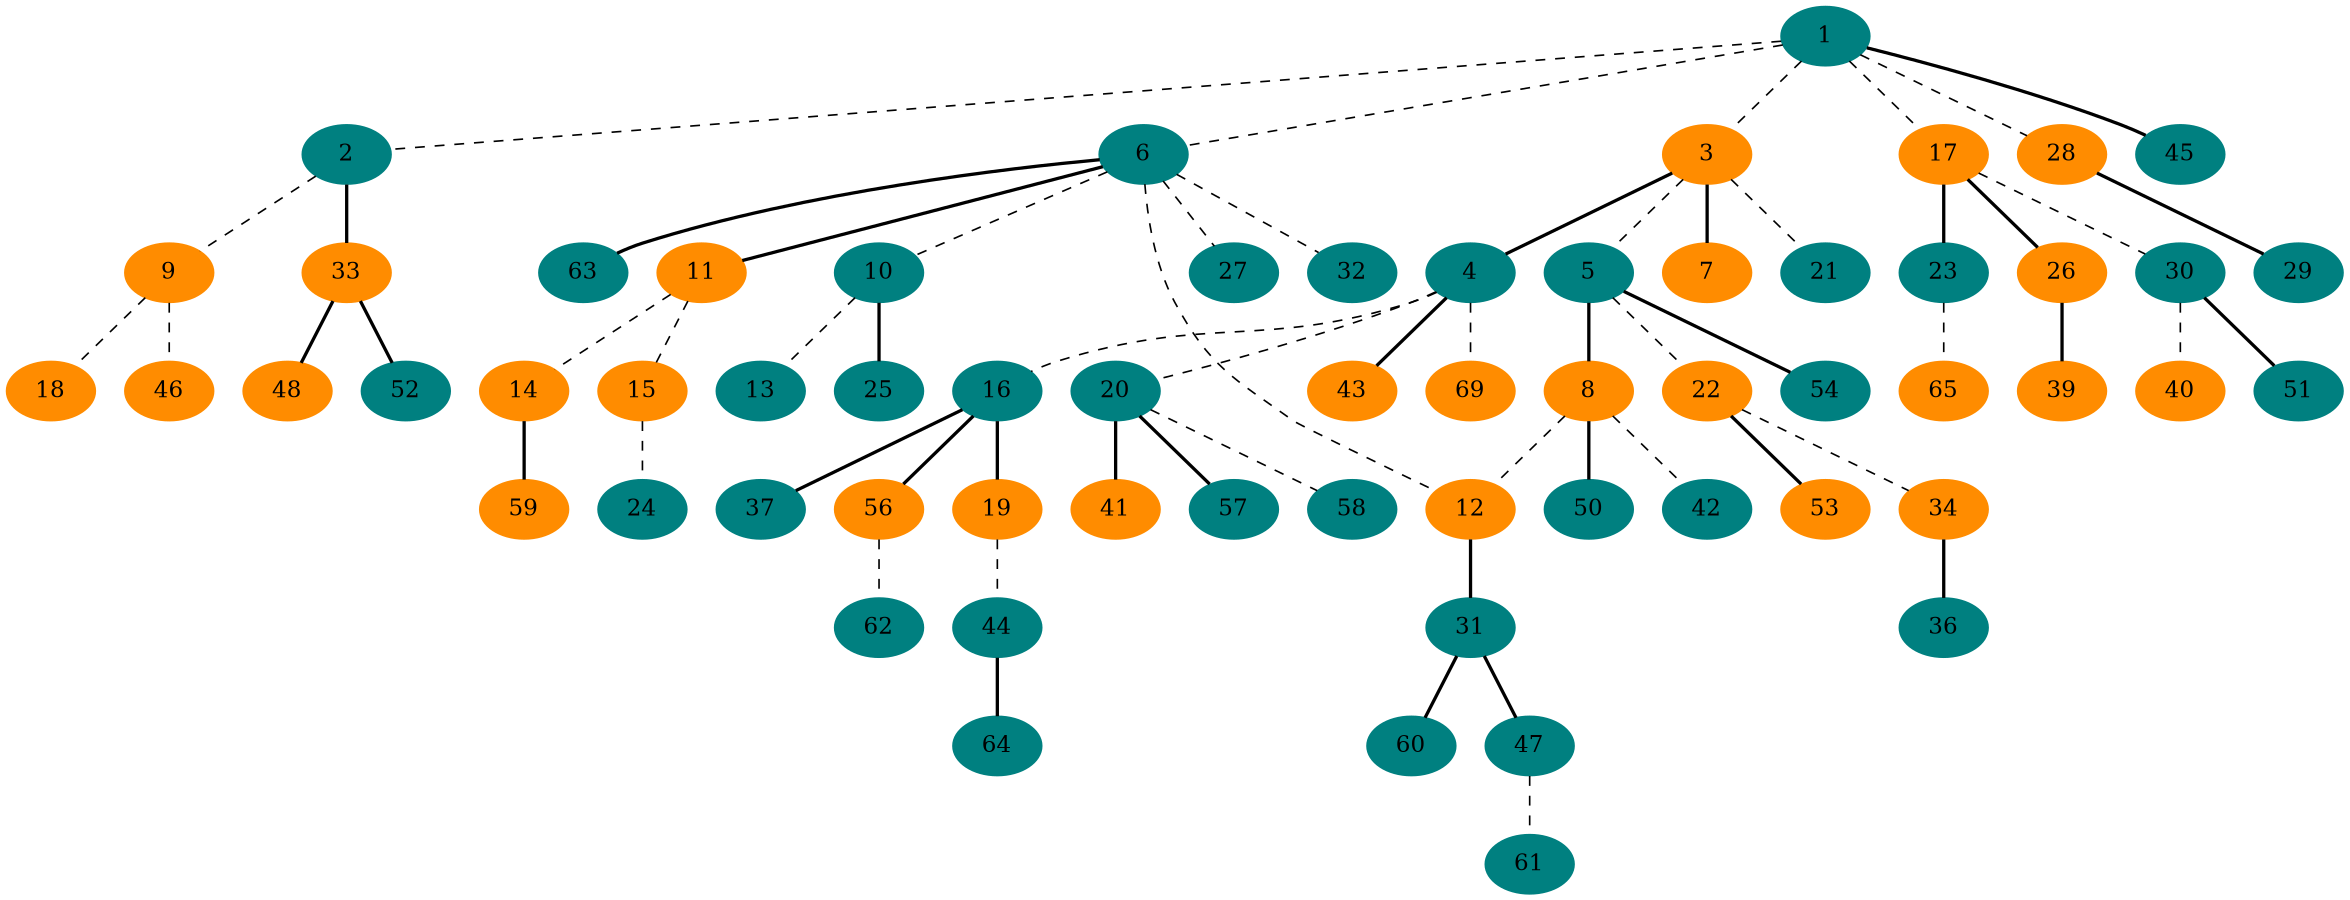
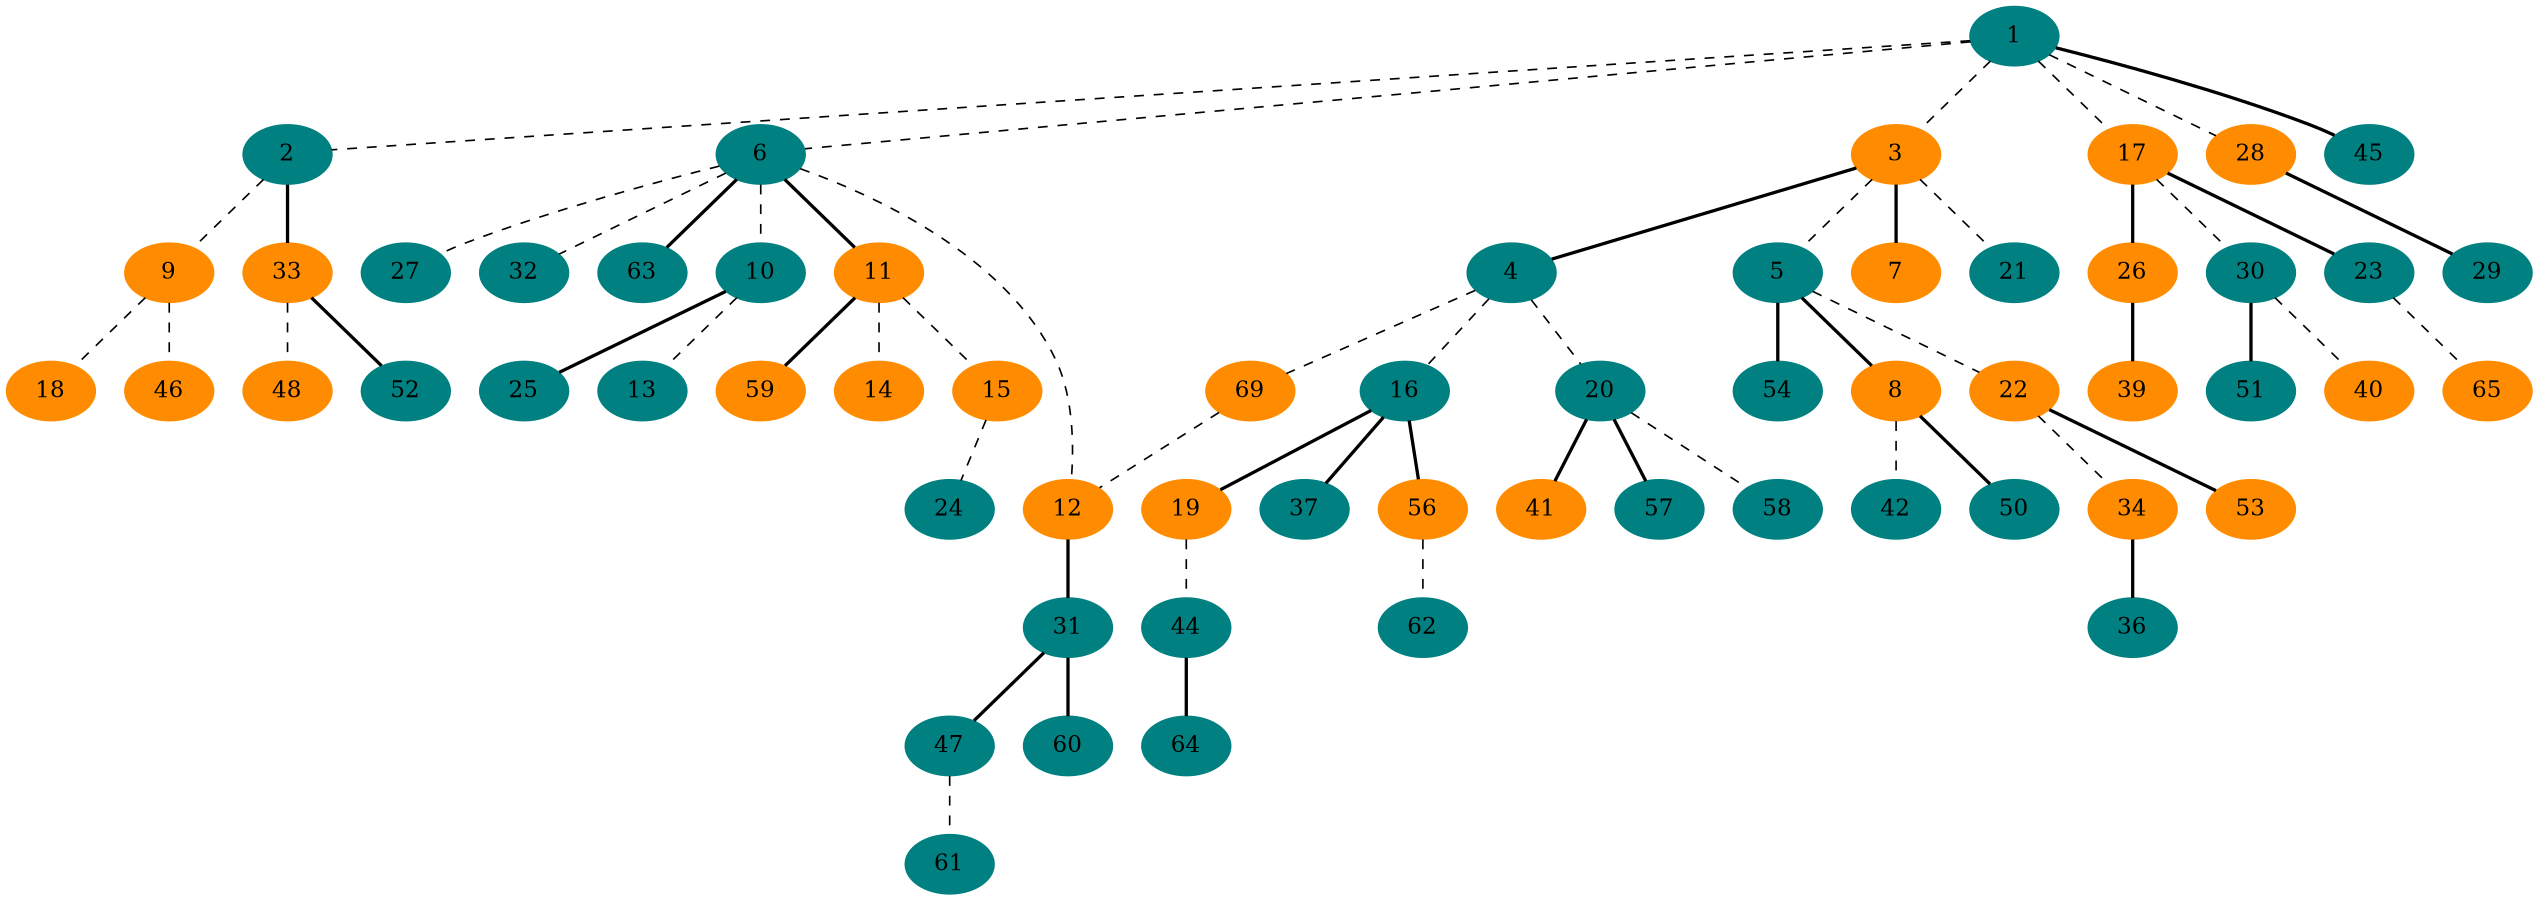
(317, 332) -> (288, 332)
(1352, 391) -> none
(524, 450) -> (820, 332)
(1530, 450) -> (1159, 450)
